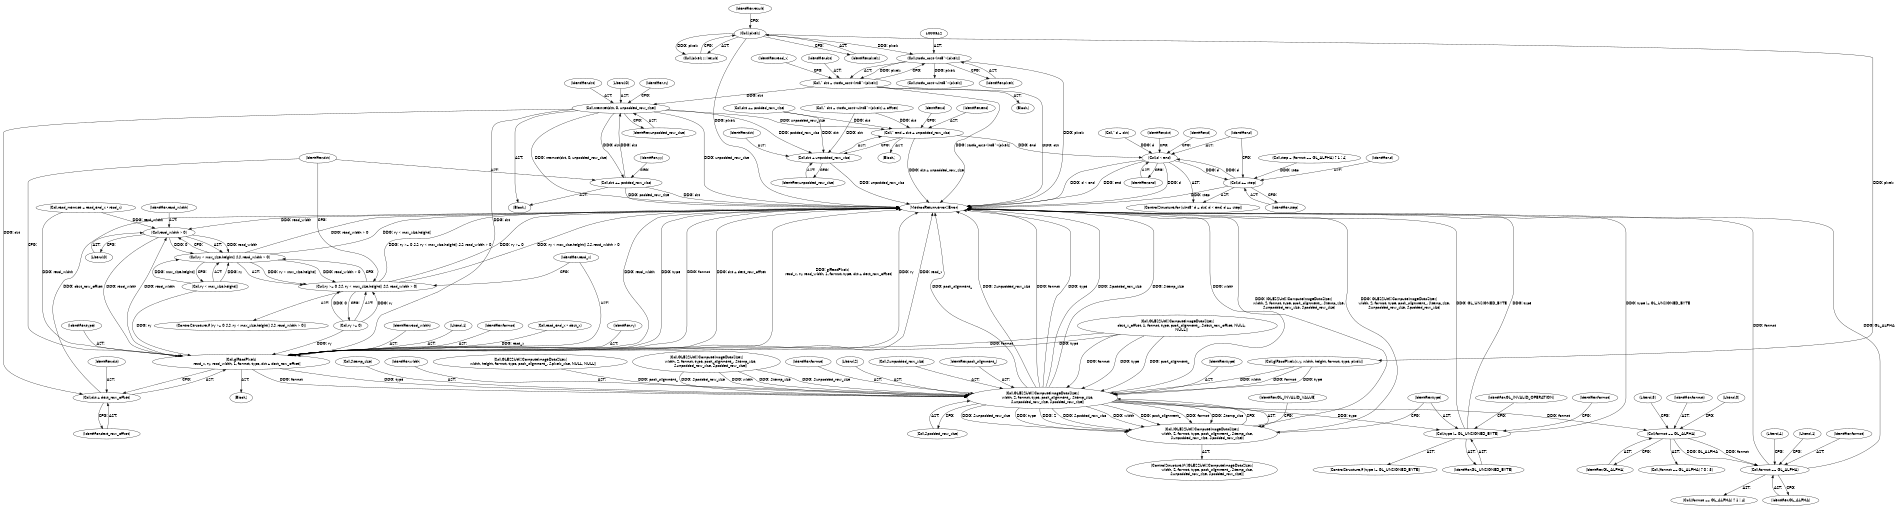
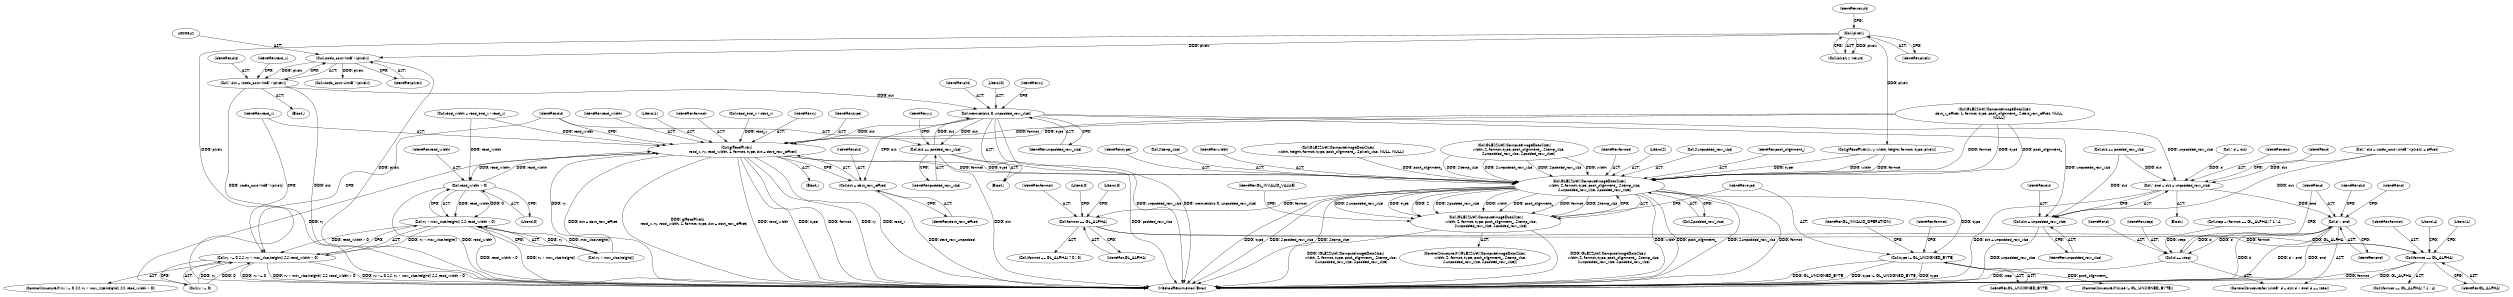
(799, 133) -> (2088, 168)
(1137, 145) -> (2207, 167)
none -> (936, 186)
(1263, 194) -> none
(86, 208) -> (471, 114)
(545, 213) -> (720, 285)
(12, 233) -> (889, 150)
(83, 287) -> (952, 240)
(1431, 452) -> (2088, 276)
